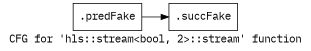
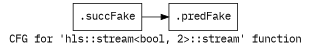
(151, 17) -> (151, 17)
